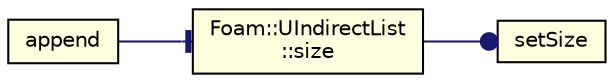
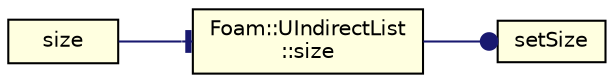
(63, 41) -> (63, 41)
